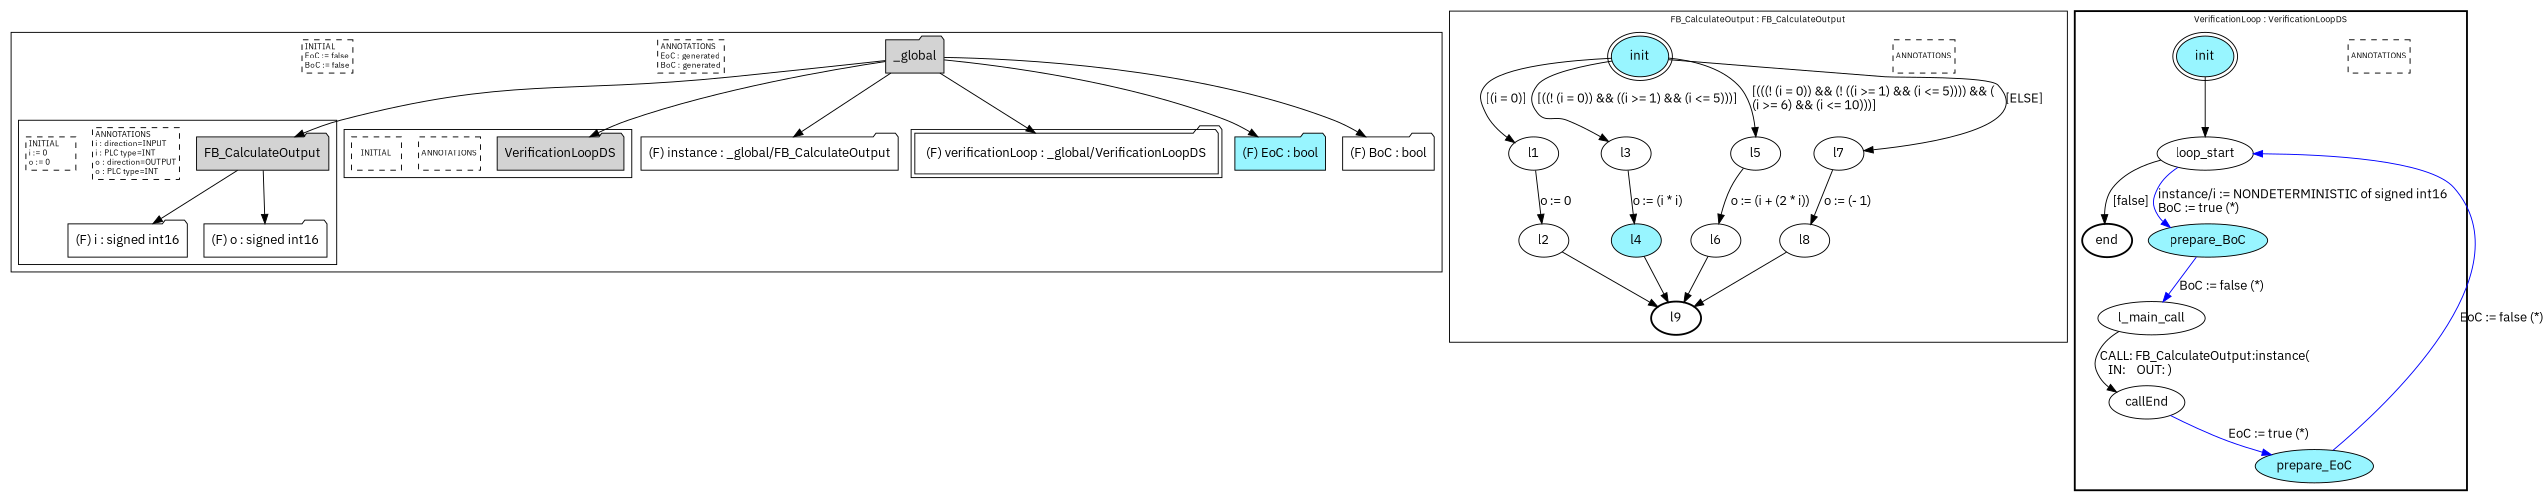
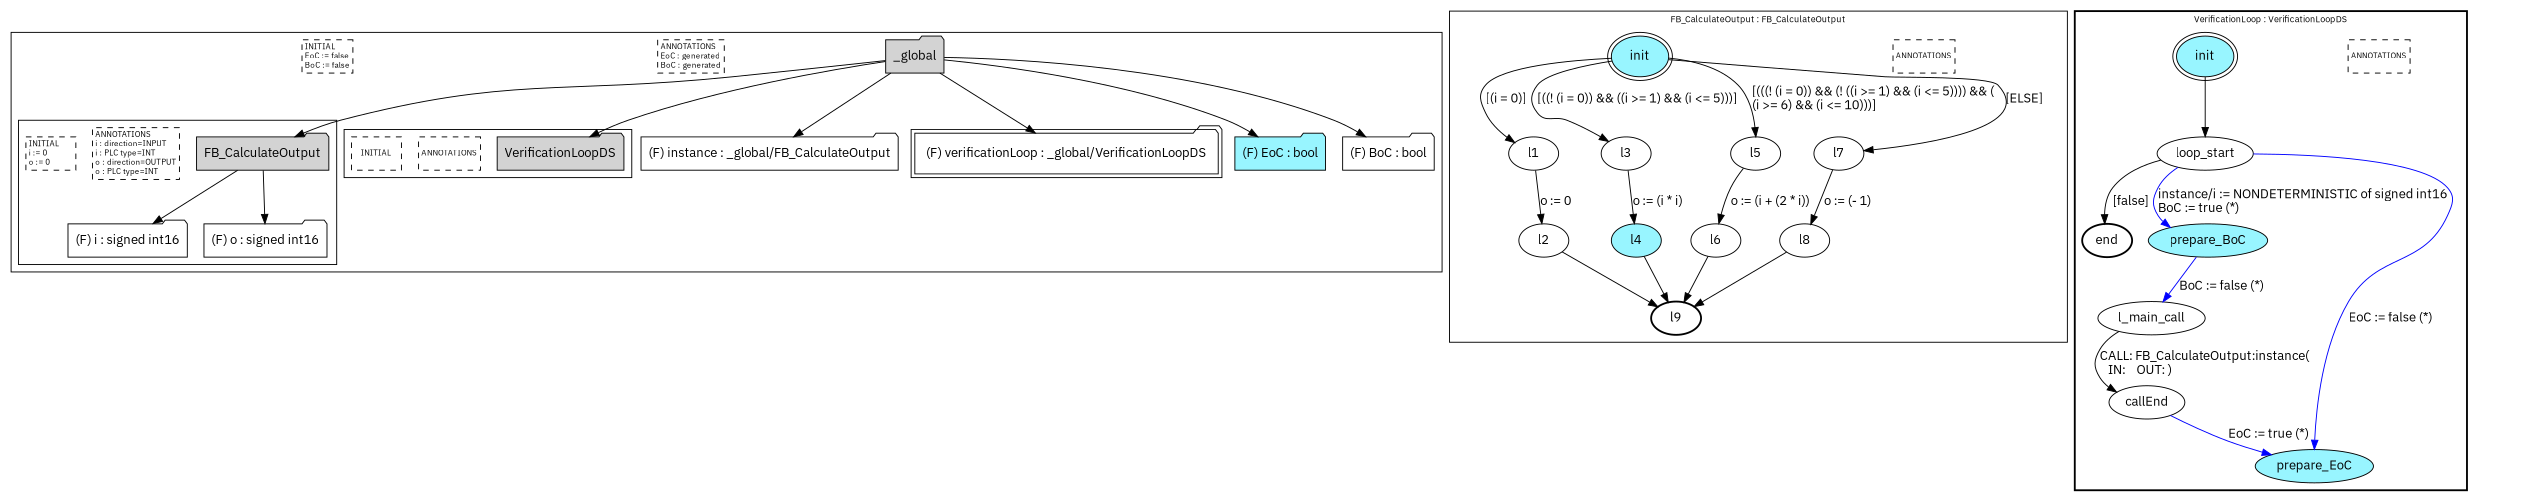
(2473, 243) -> (2435, 235)
